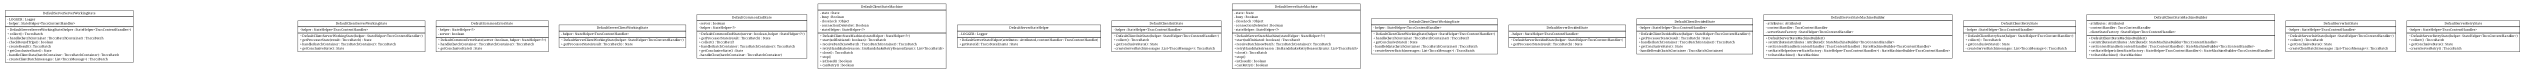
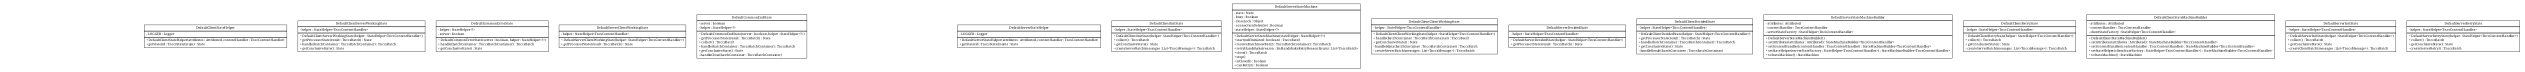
(69, 36) -> none
none -> (215, 36)
(882, 36) -> none
